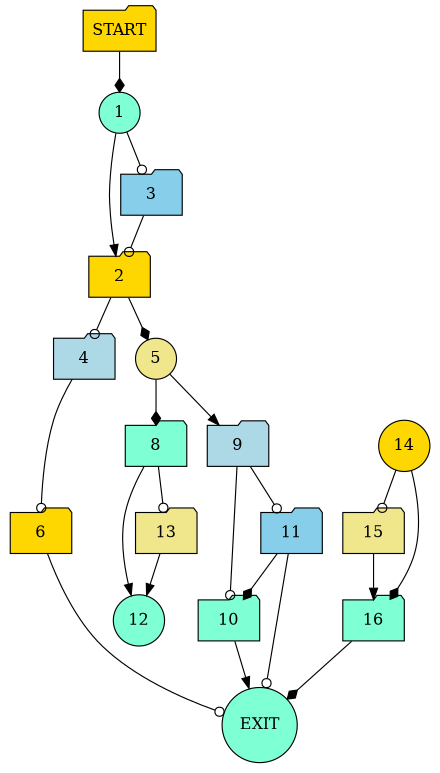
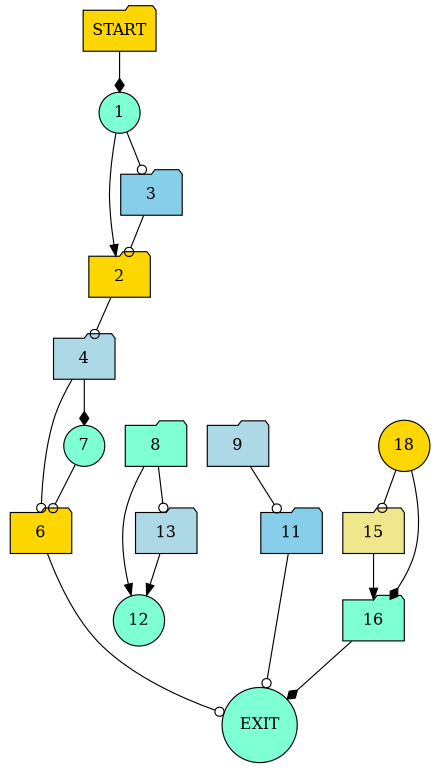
(156, 359) -> none
none -> (84, 446)
(404, 446) -> (404, 446)
(166, 533) -> (166, 533)
(229, 620) -> none
